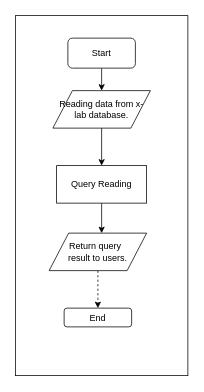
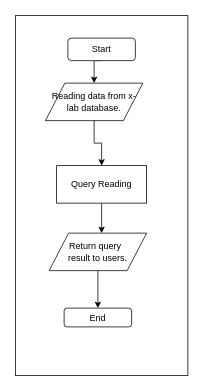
(102, 53) -> (102, 49)
(102, 109) -> (94, 102)
(98, 287) -> (98, 287)
